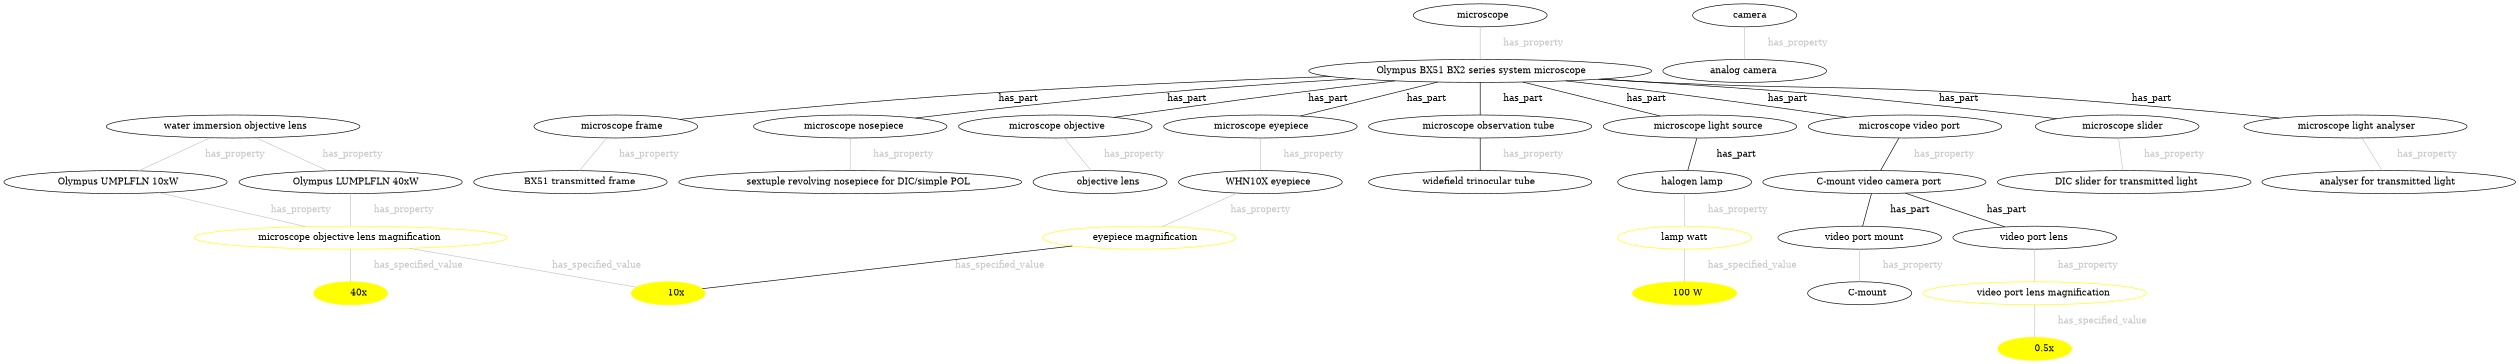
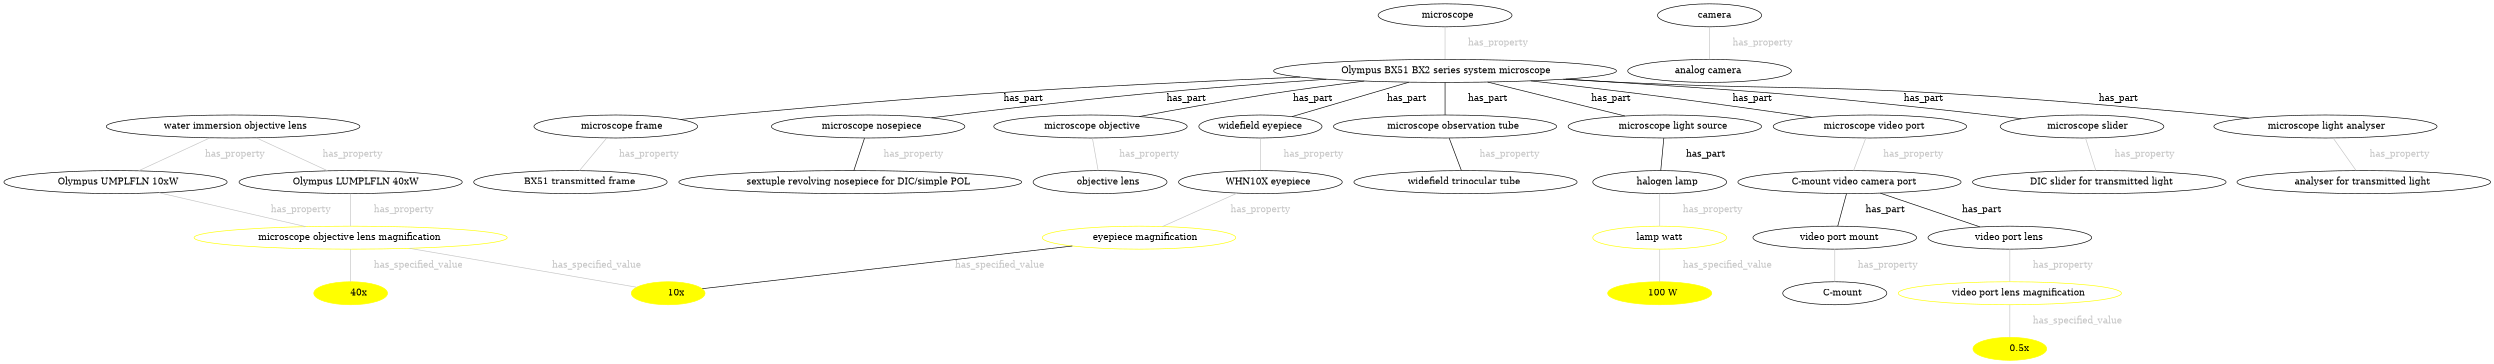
(1260, 126) -> (1260, 126)
(850, 154) -> (859, 154)
(1890, 154) -> (1860, 154)
